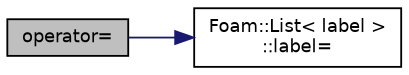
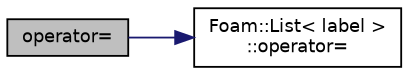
(298, 38) -> (298, 38)
